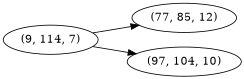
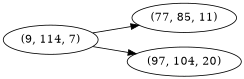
(184, 18) -> (184, 18)
(184, 62) -> (184, 62)
